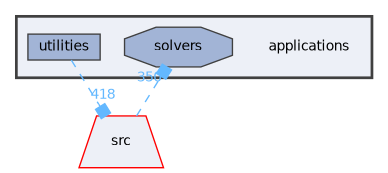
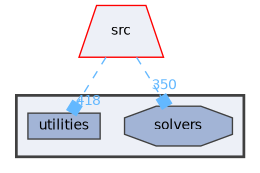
(309, 47) -> none
(88, 87) -> (92, 79)
